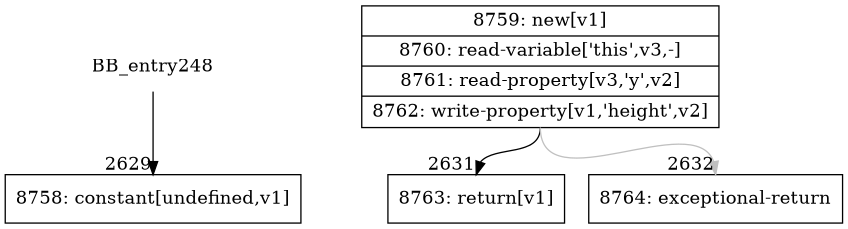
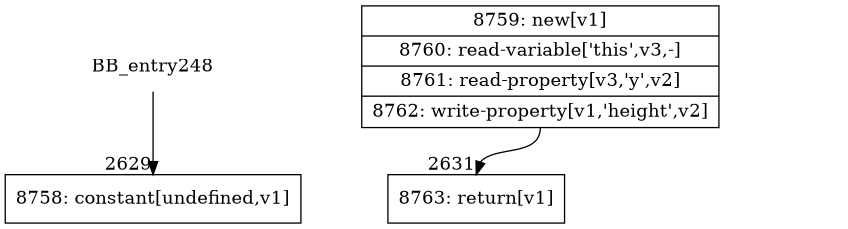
(716, 199) -> none
